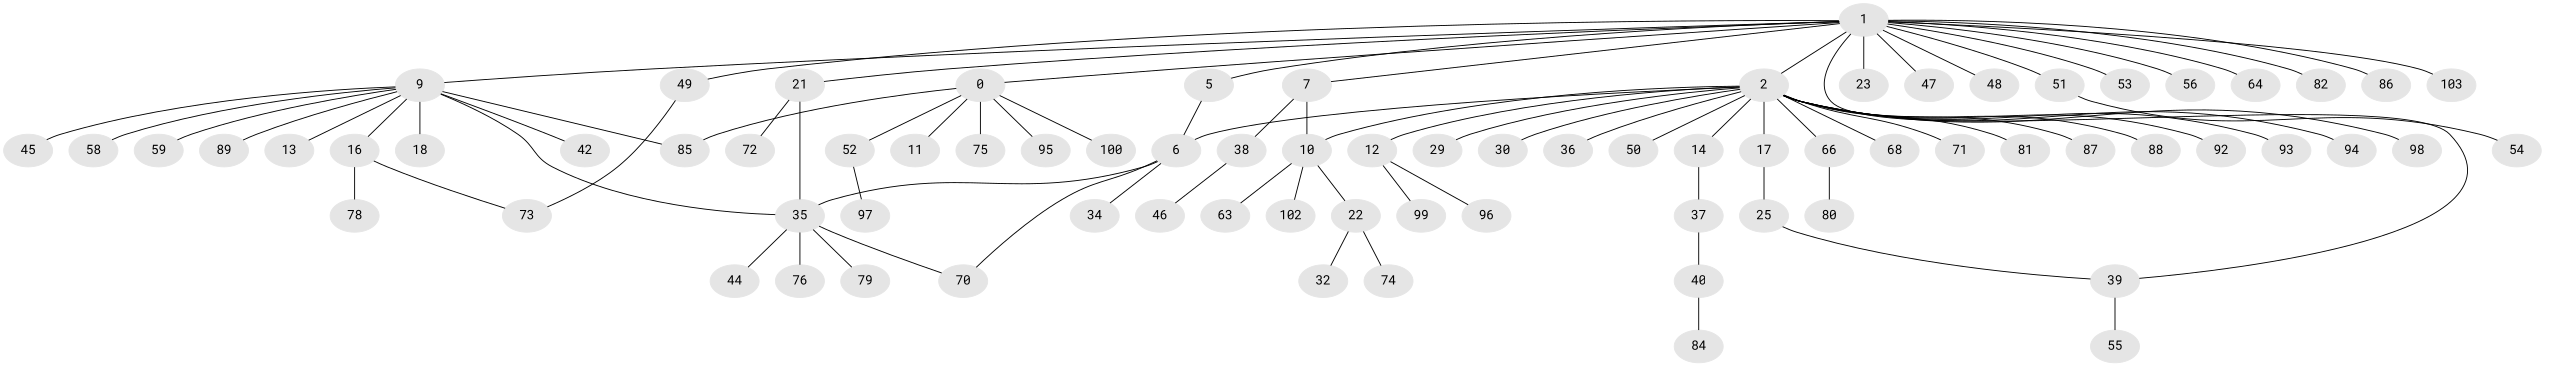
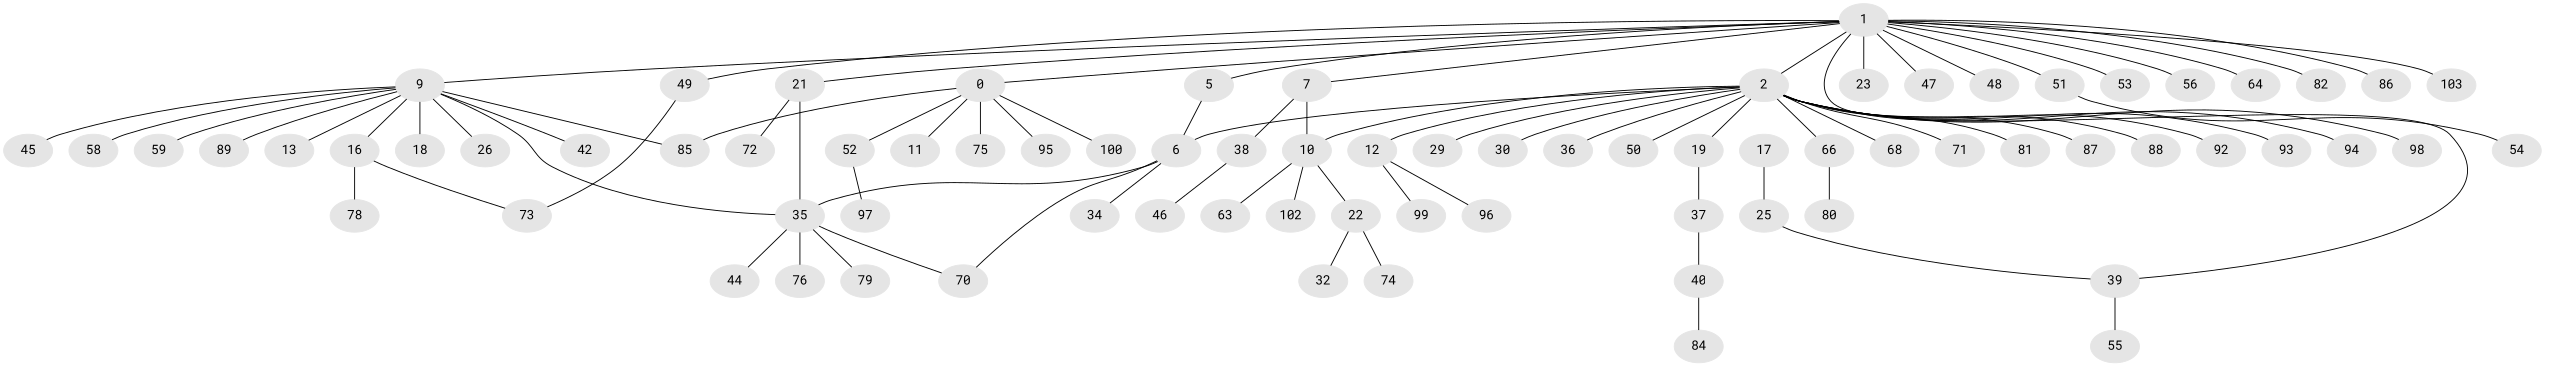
(1764, 118) -> none
none -> (485, 151)
(1699, 151) -> (1699, 151)
